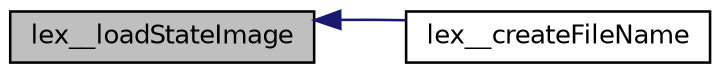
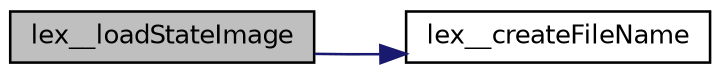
(373, 20) -> (347, 54)
